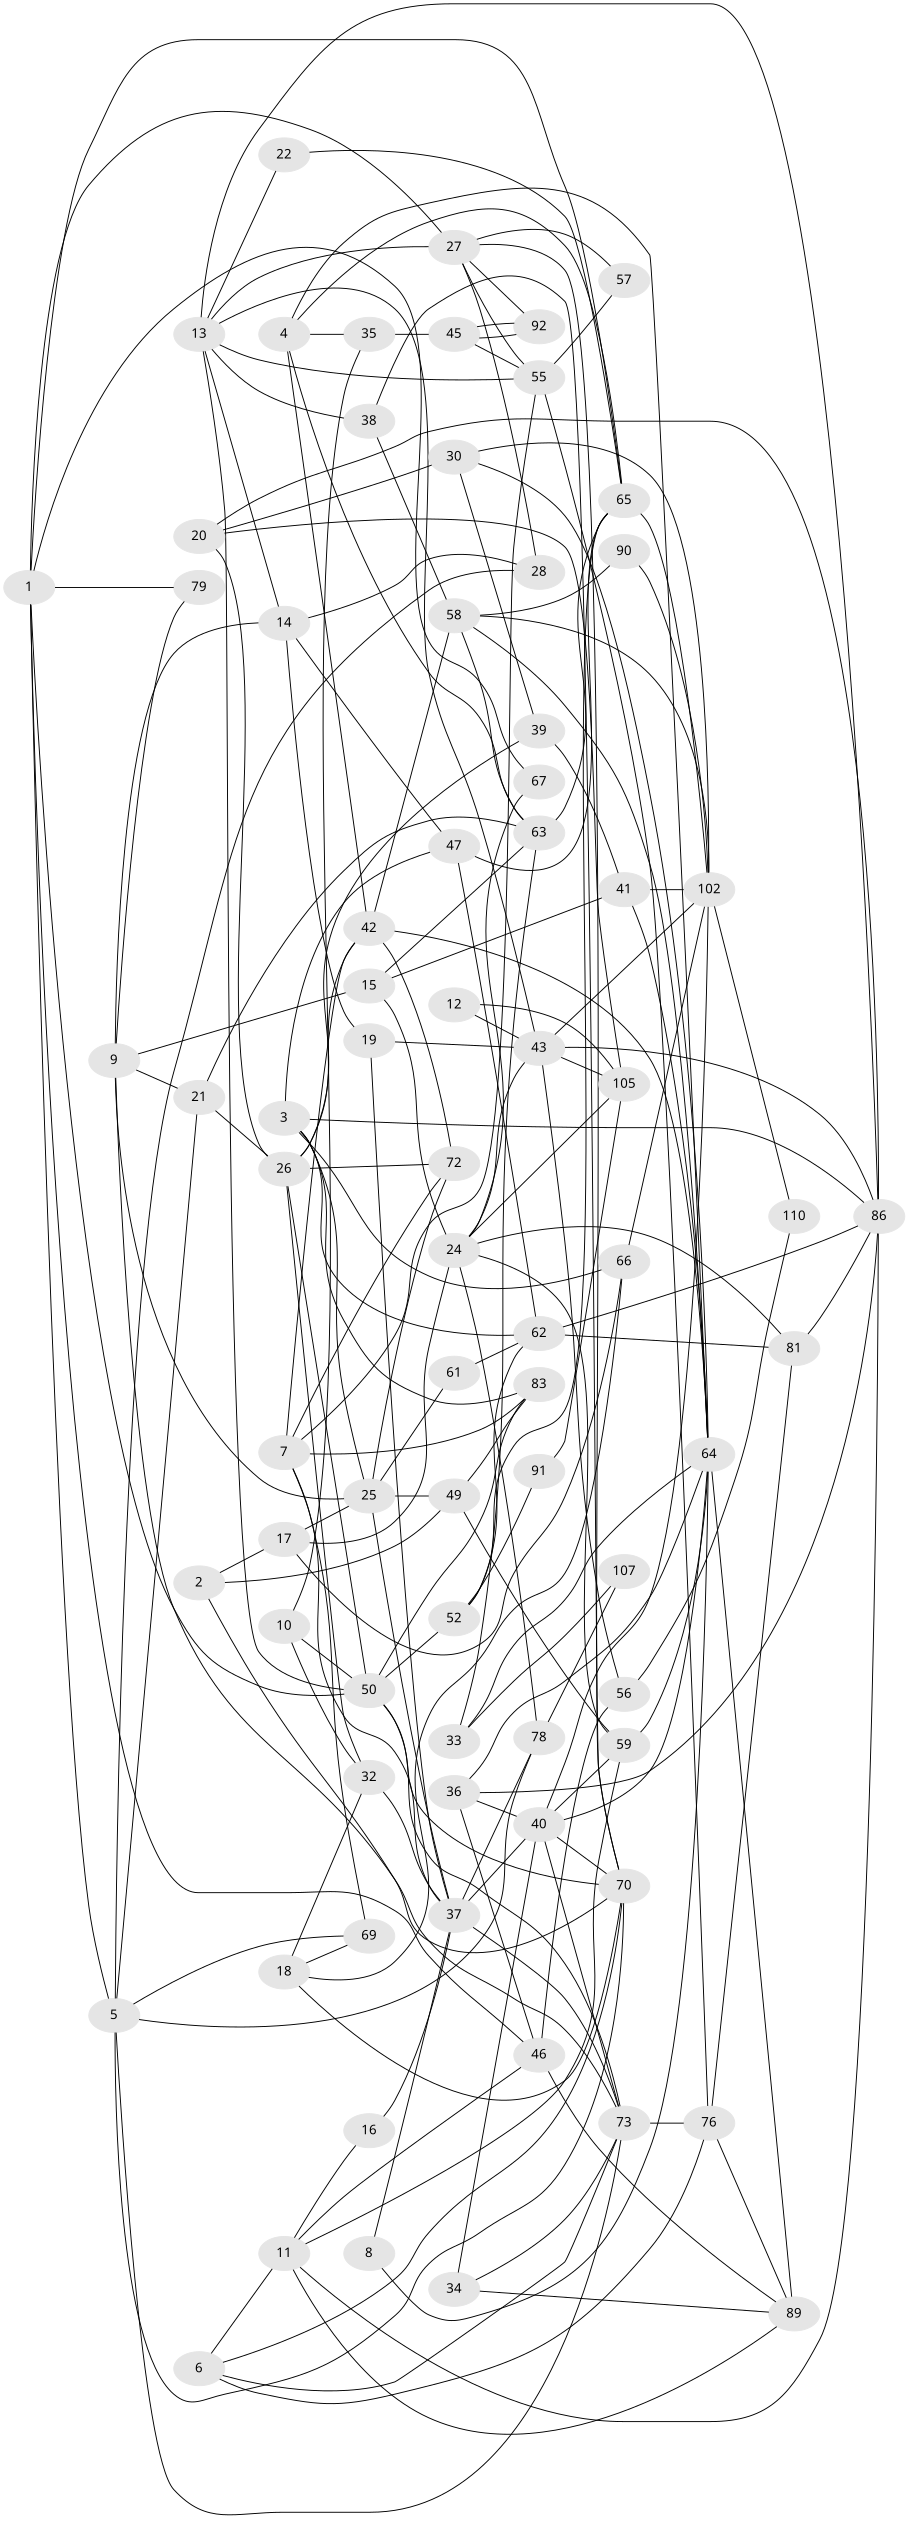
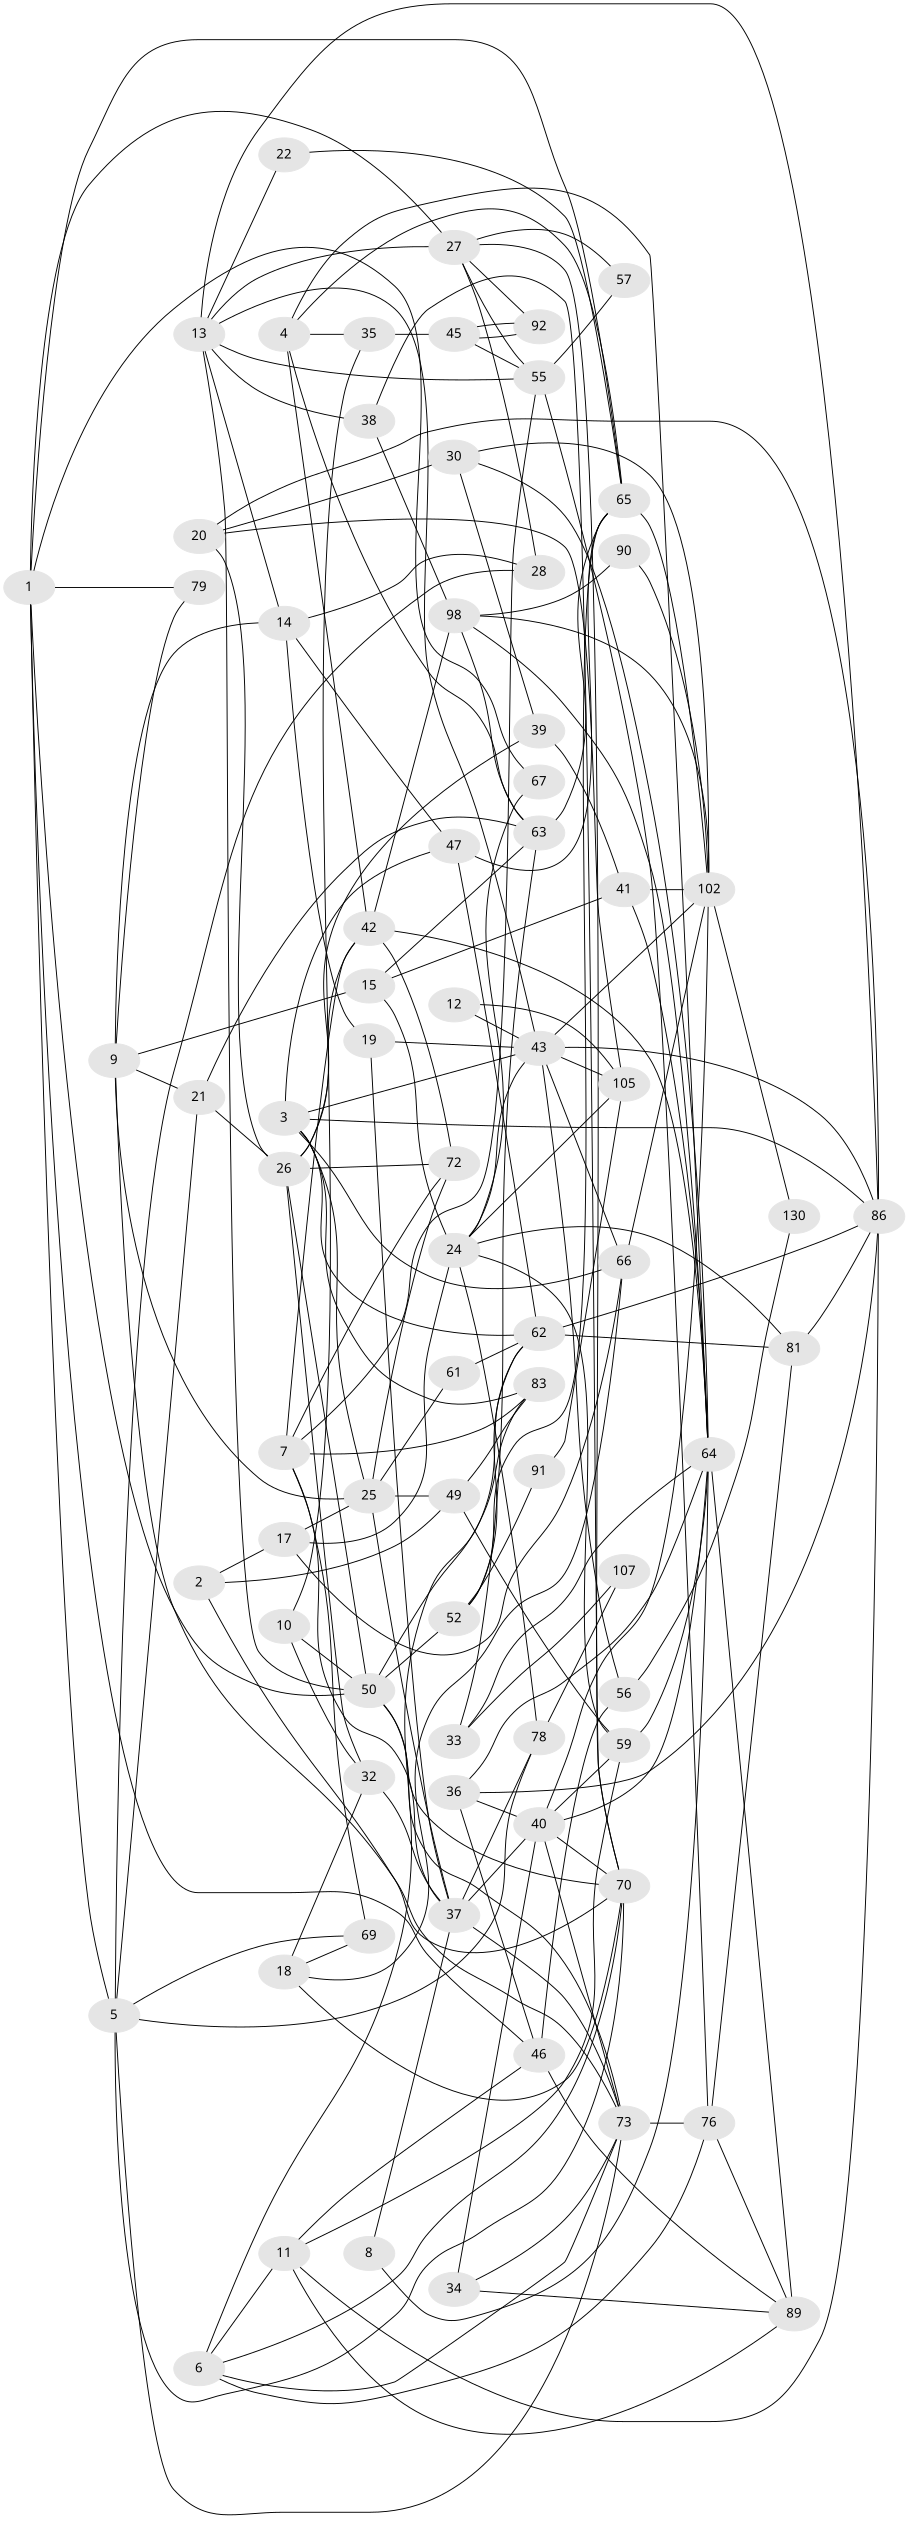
(454, 616) -> (454, 616)
none -> (407, 1085)
none -> (578, 1146)
(794, 1216) -> (794, 1216)
none -> (409, 1885)
(369, 2131) -> none
